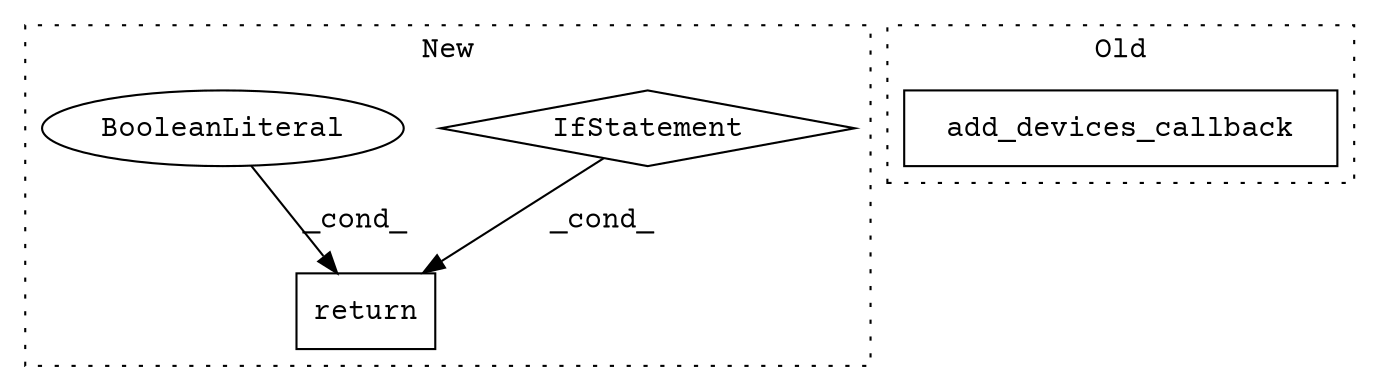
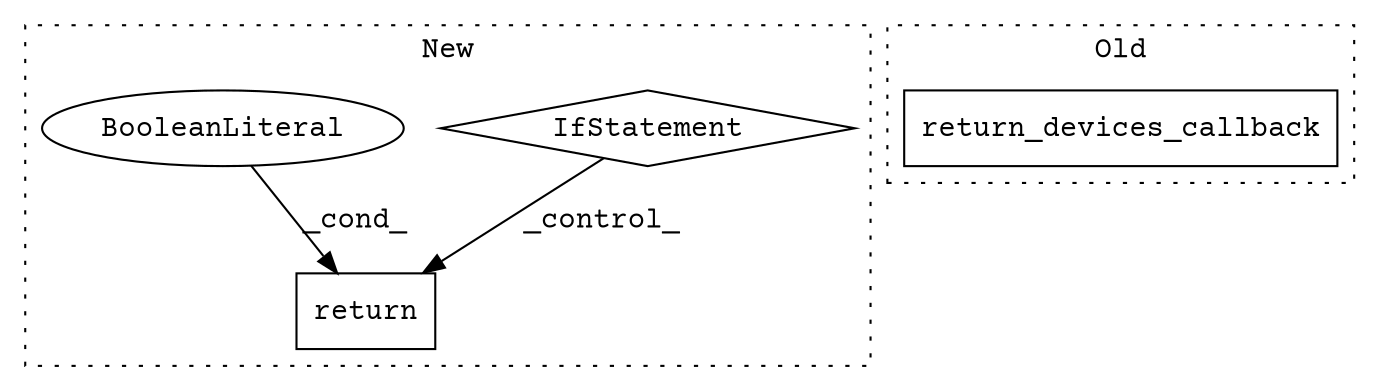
(1121, 128) -> (1121, 128)
(602, 220) -> (602, 220)
